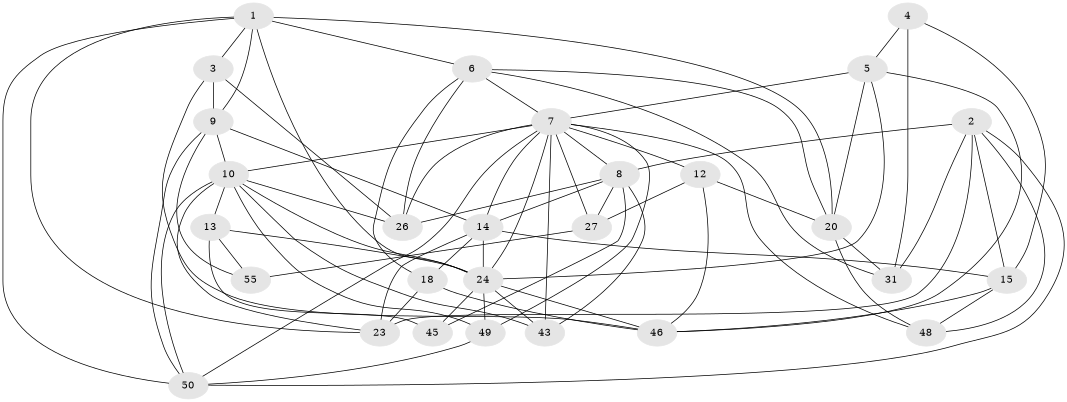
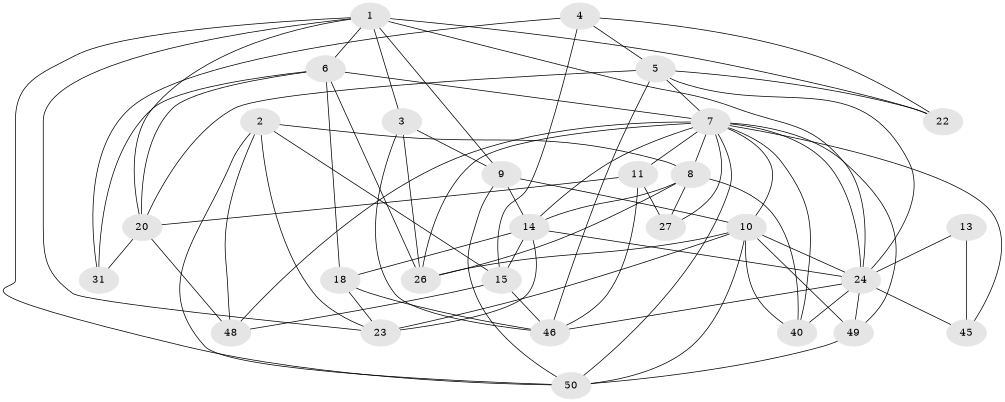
none -> (943, 122)
(700, 175) -> (638, 175)
(220, 201) -> none
(936, 203) -> none
(558, 272) -> (921, 172)
(251, 280) -> none
(545, 333) -> (797, 333)
